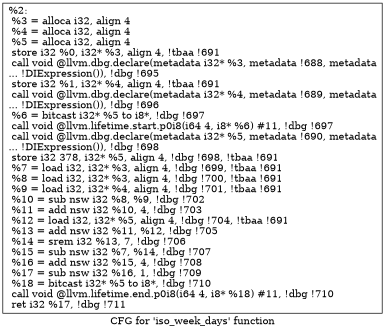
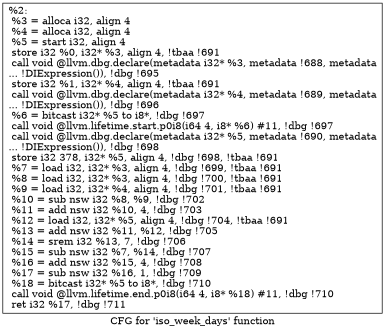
(70, 42) -> (67, 42)
